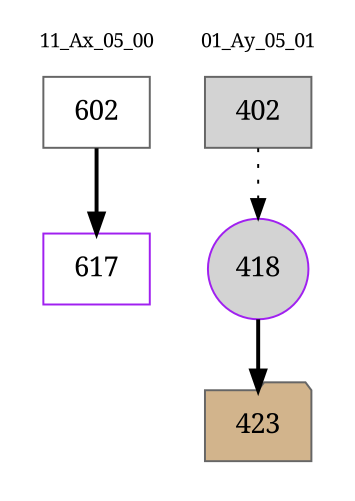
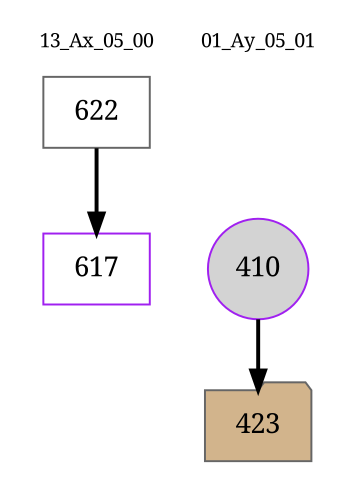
(97, 42) -> (97, 42)
(97, 112) -> (97, 112)
(258, 112) -> none
(258, 269) -> (258, 269)
